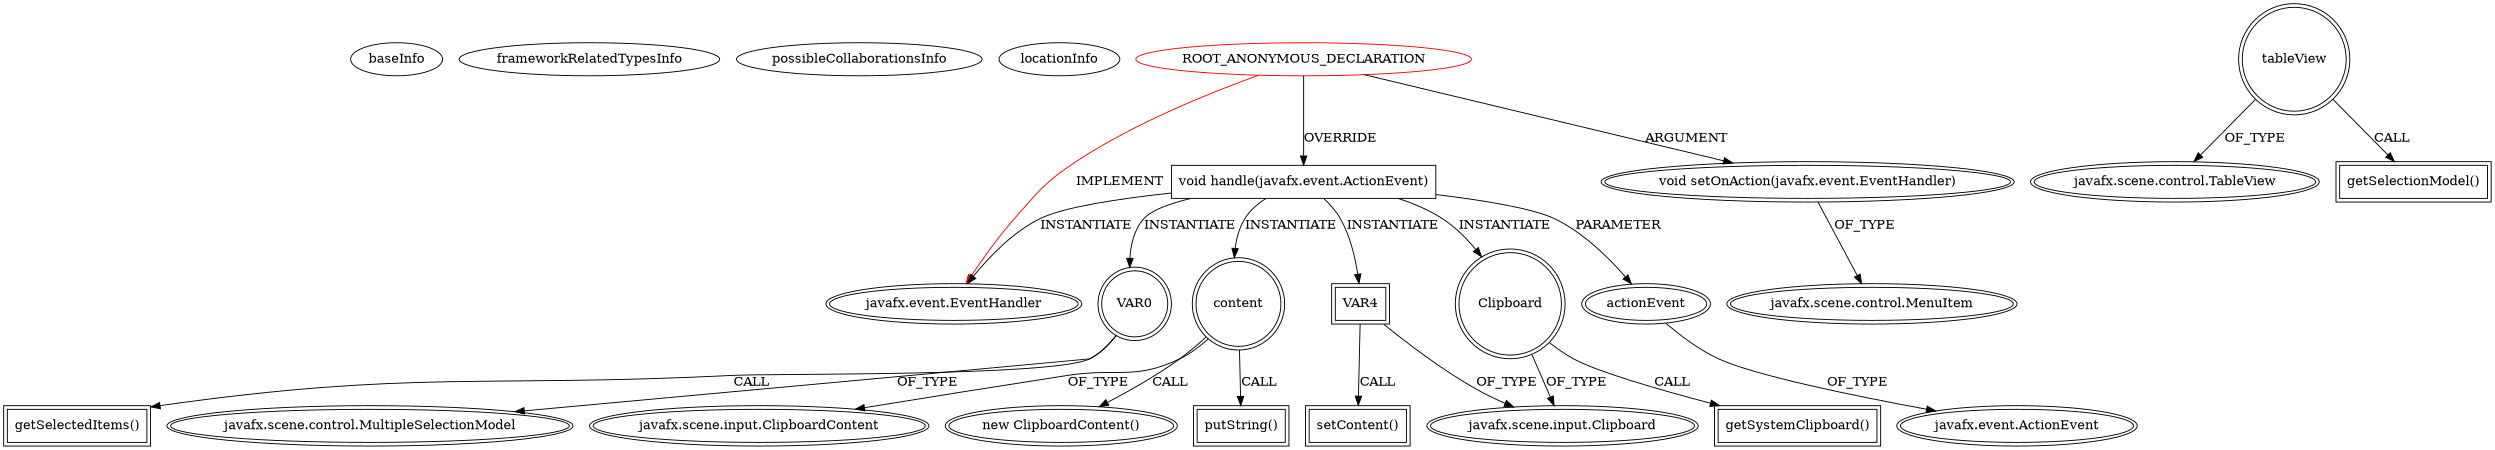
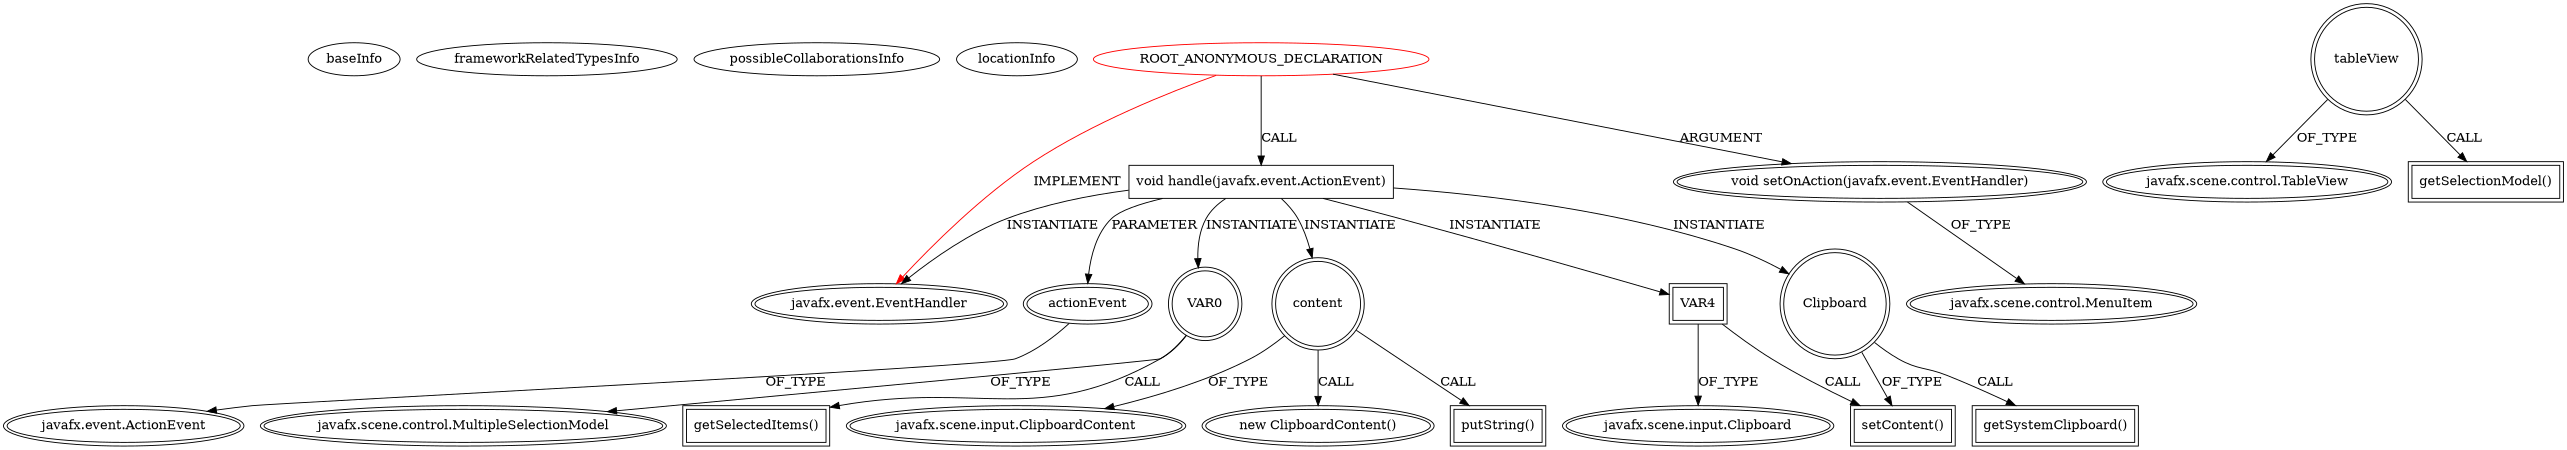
(1340, 138) -> (1279, 138)
(1541, 376) -> (1875, 375)
